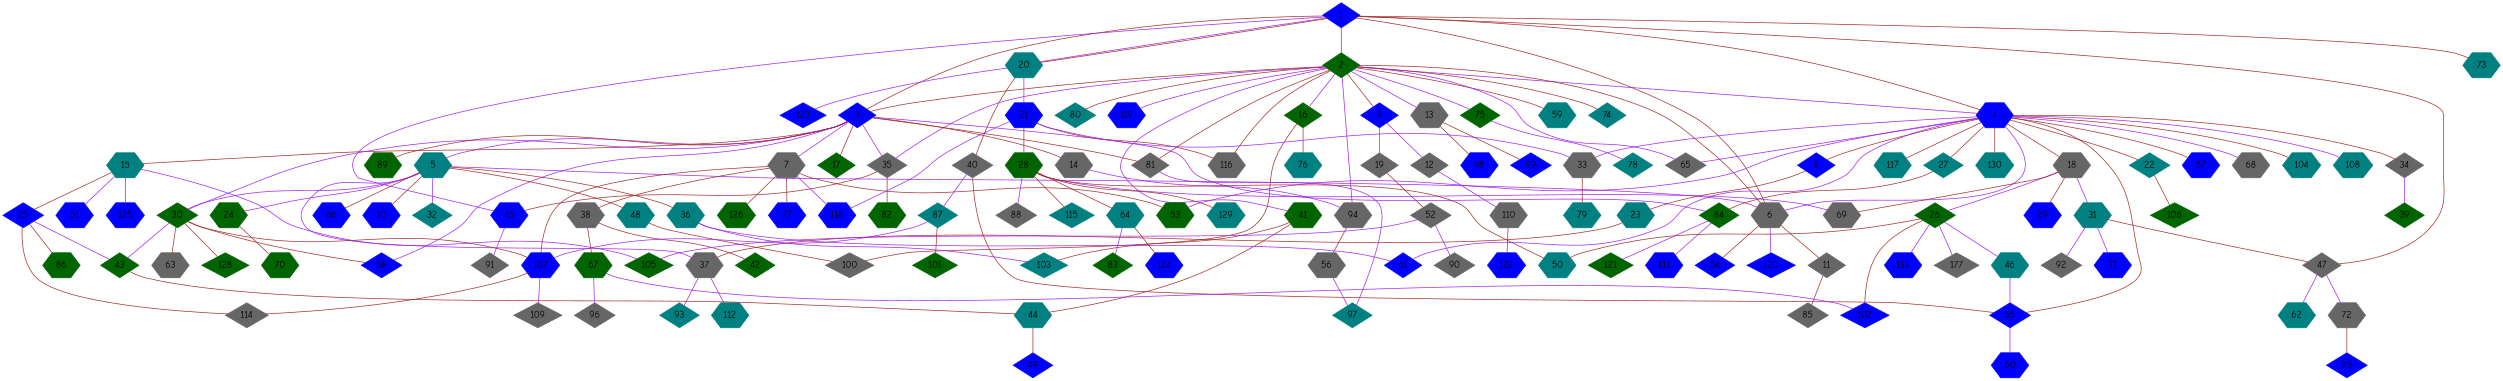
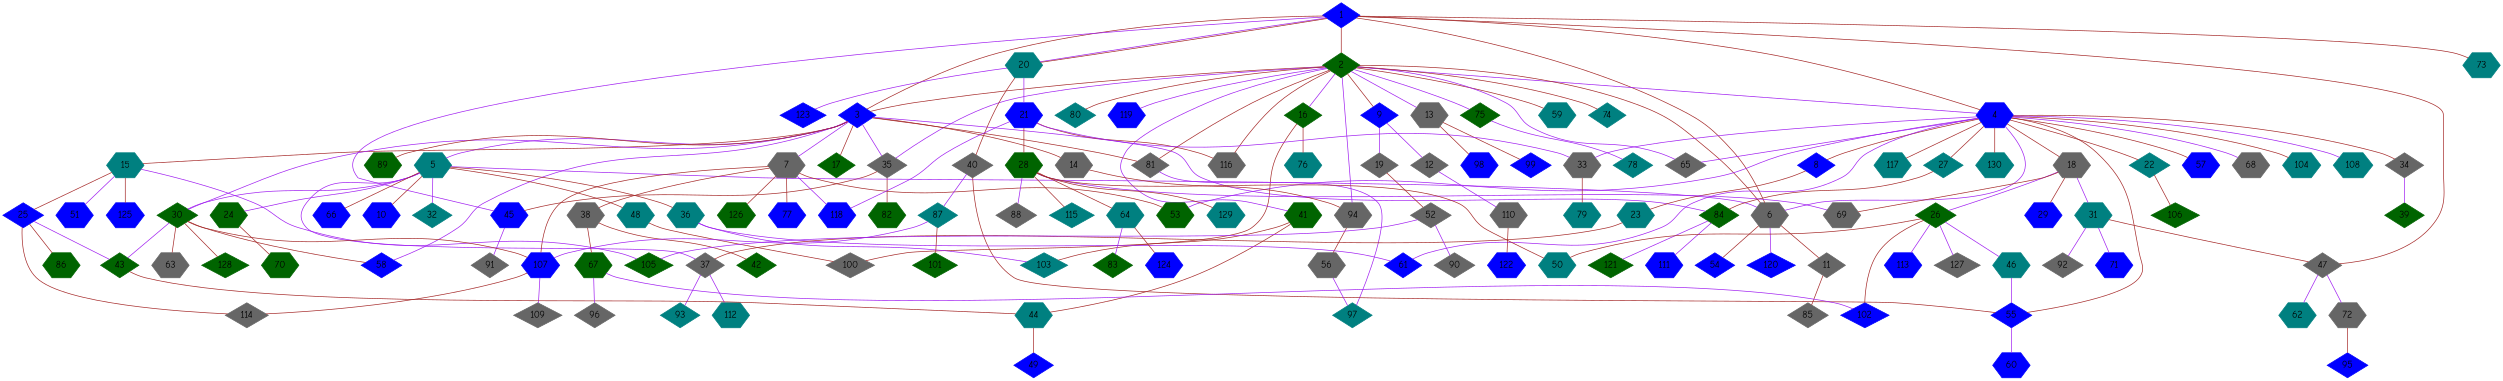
(1215, 186) -> (1215, 186)
(704, 265) -> (705, 265)
(1957, 265) -> (1957, 265)
